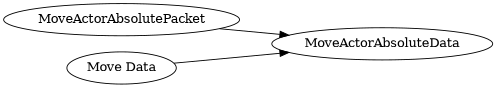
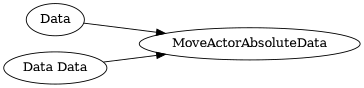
(122, 20) -> (55, 20)
(122, 68) -> (55, 68)
